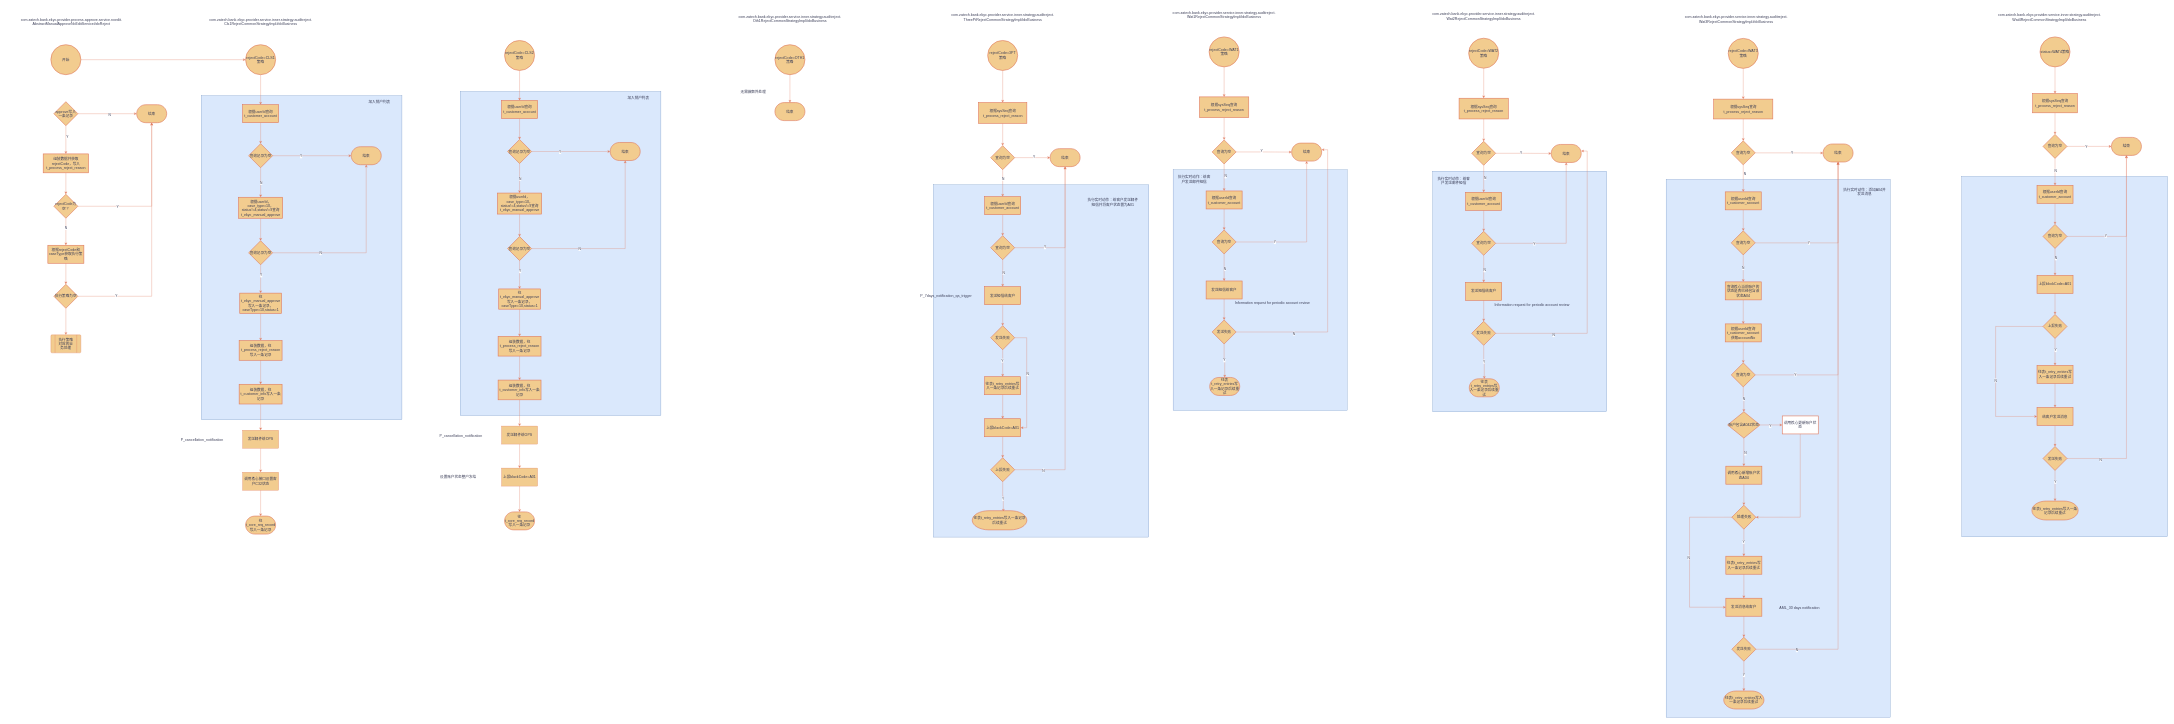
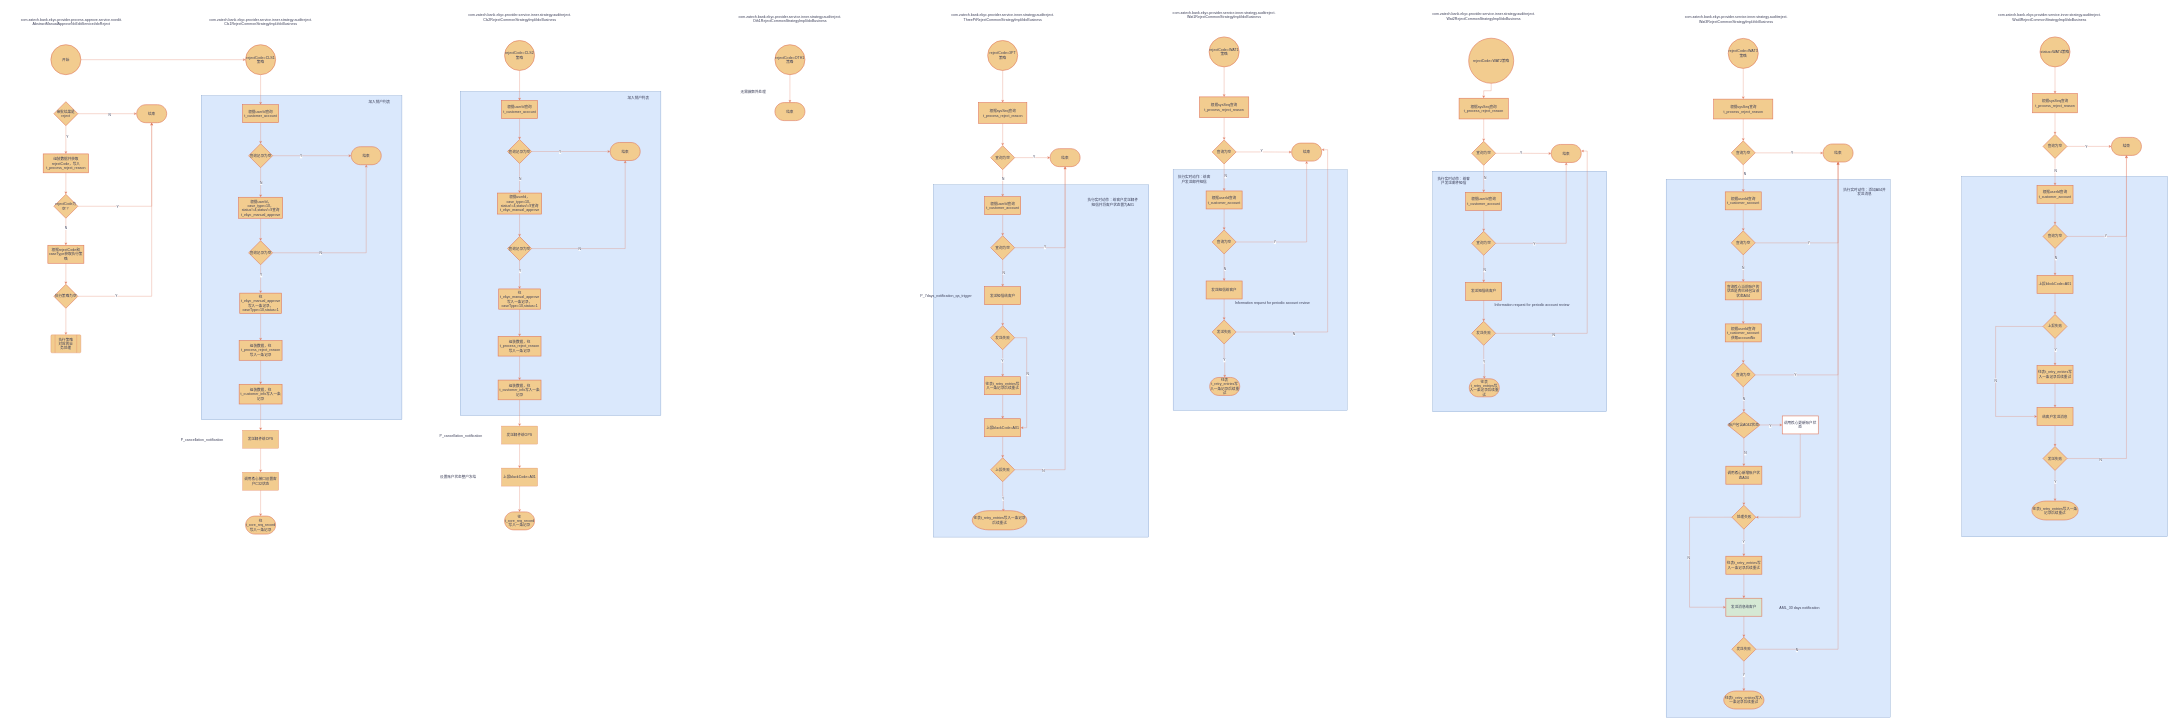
none -> (519, 17)
(1483, 53) -> (1491, 61)
(66, 114) -> (66, 114)
(1743, 607) -> (1743, 607)
